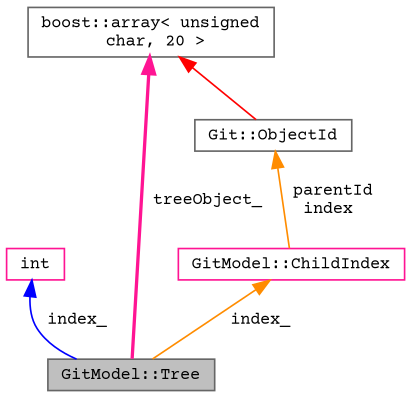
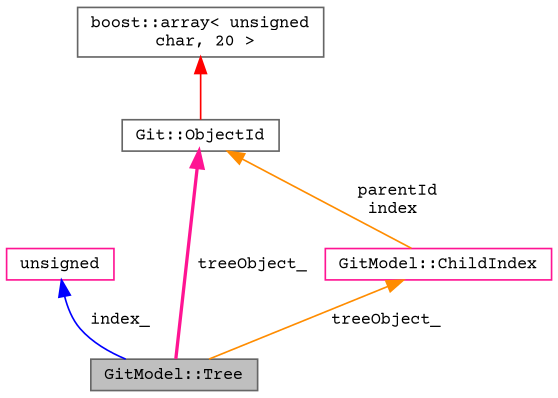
(140, 216) -> (187, 263)
(36, 264) -> (60, 264)
(256, 320) -> (381, 320)
